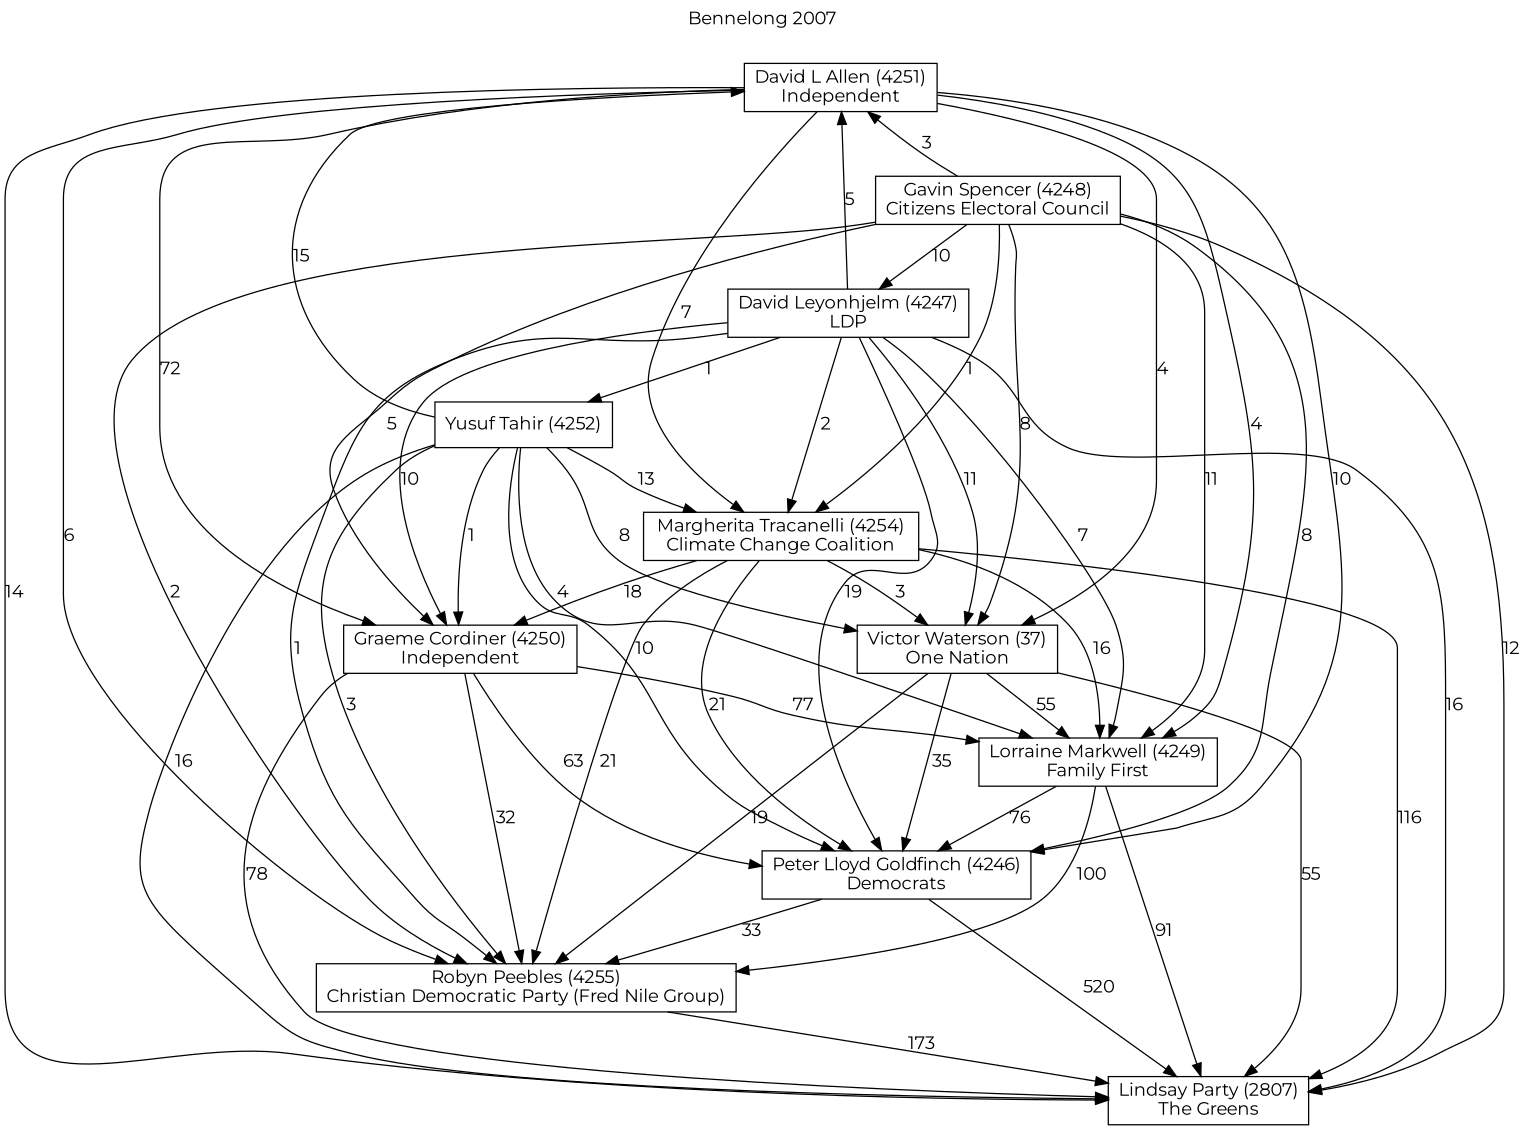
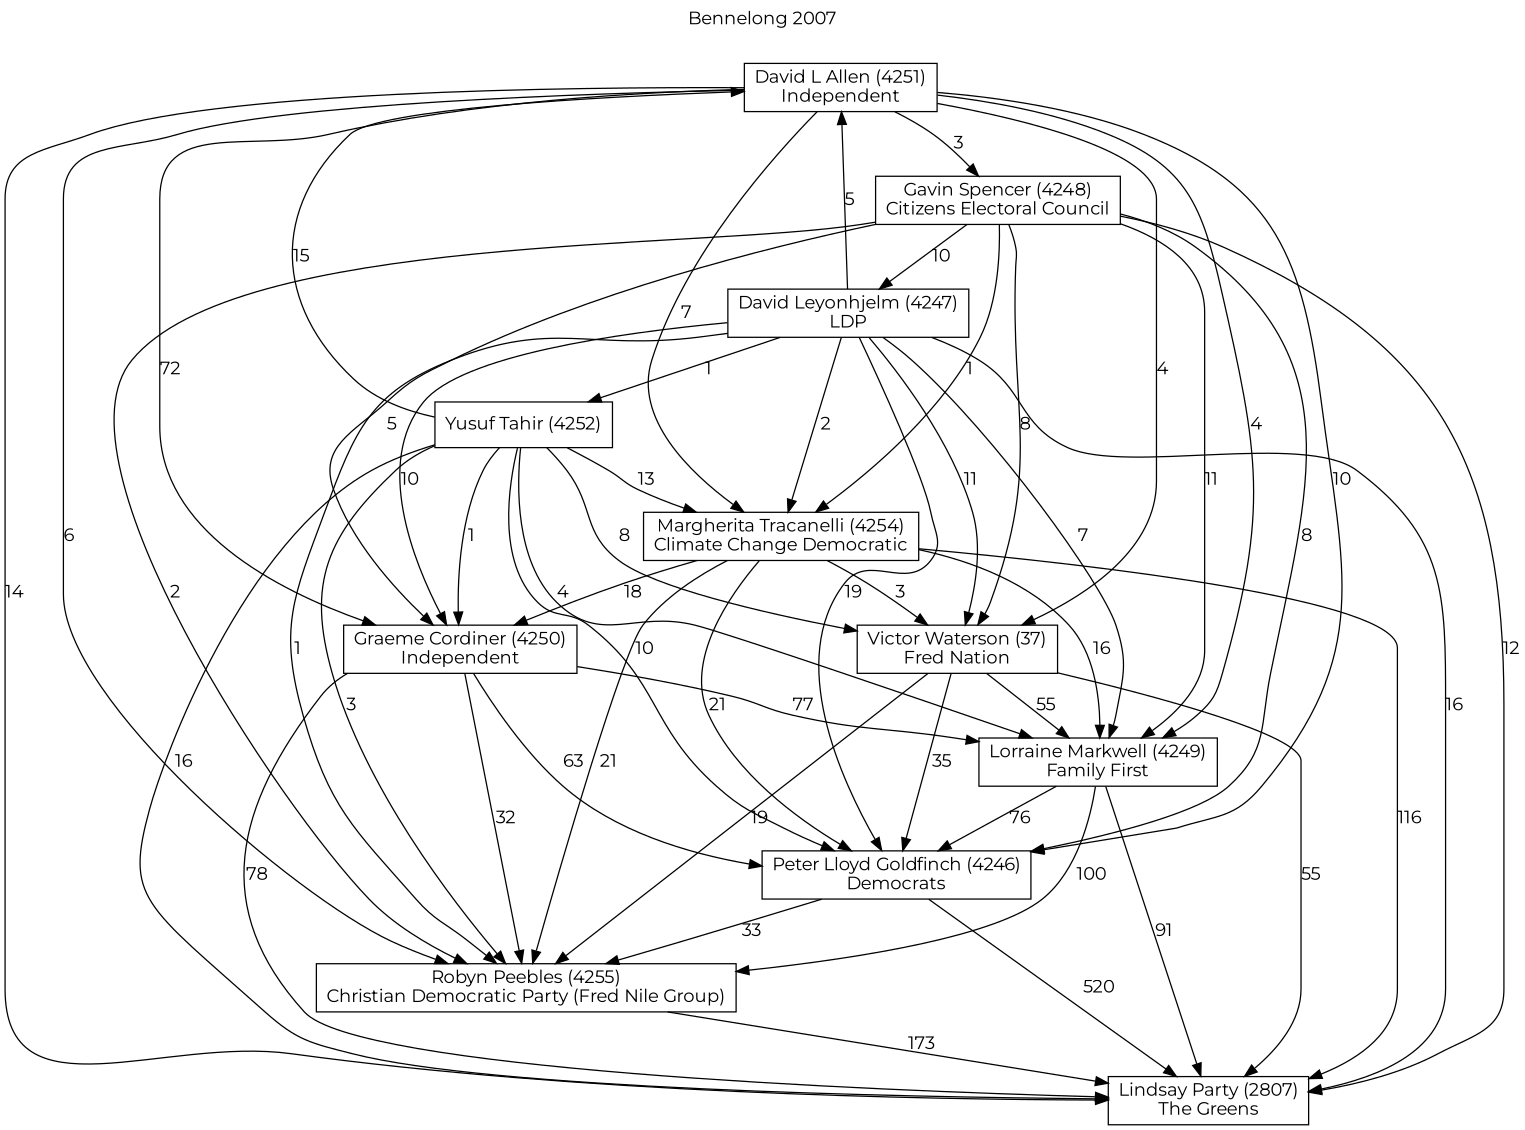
(916, 150) -> (935, 136)
(781, 536) -> (781, 536)
(957, 649) -> (957, 649)
